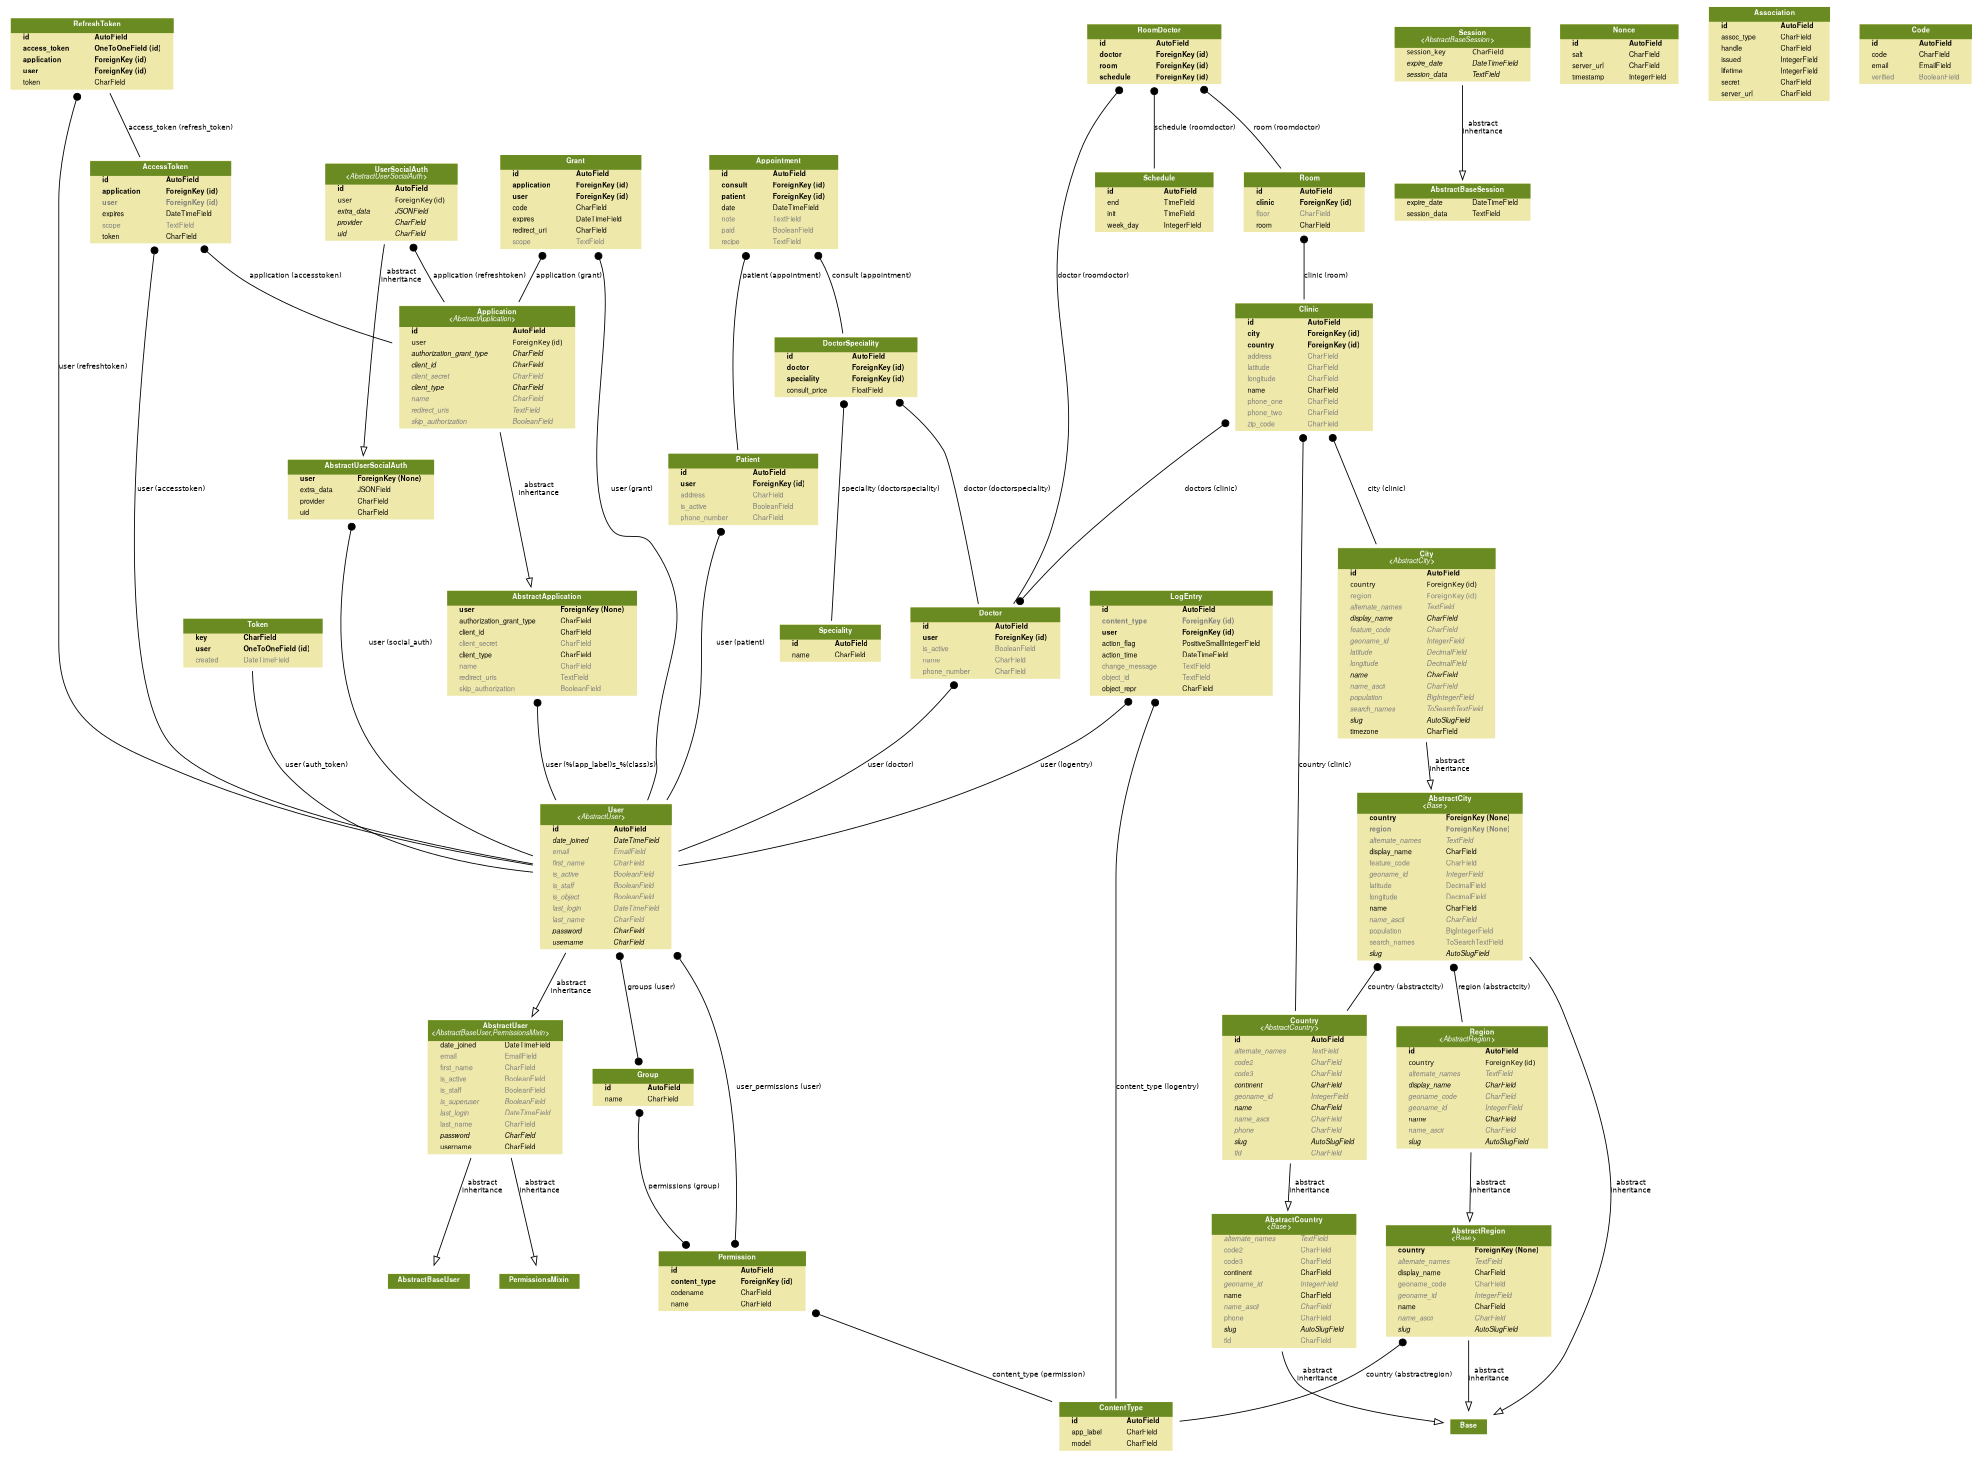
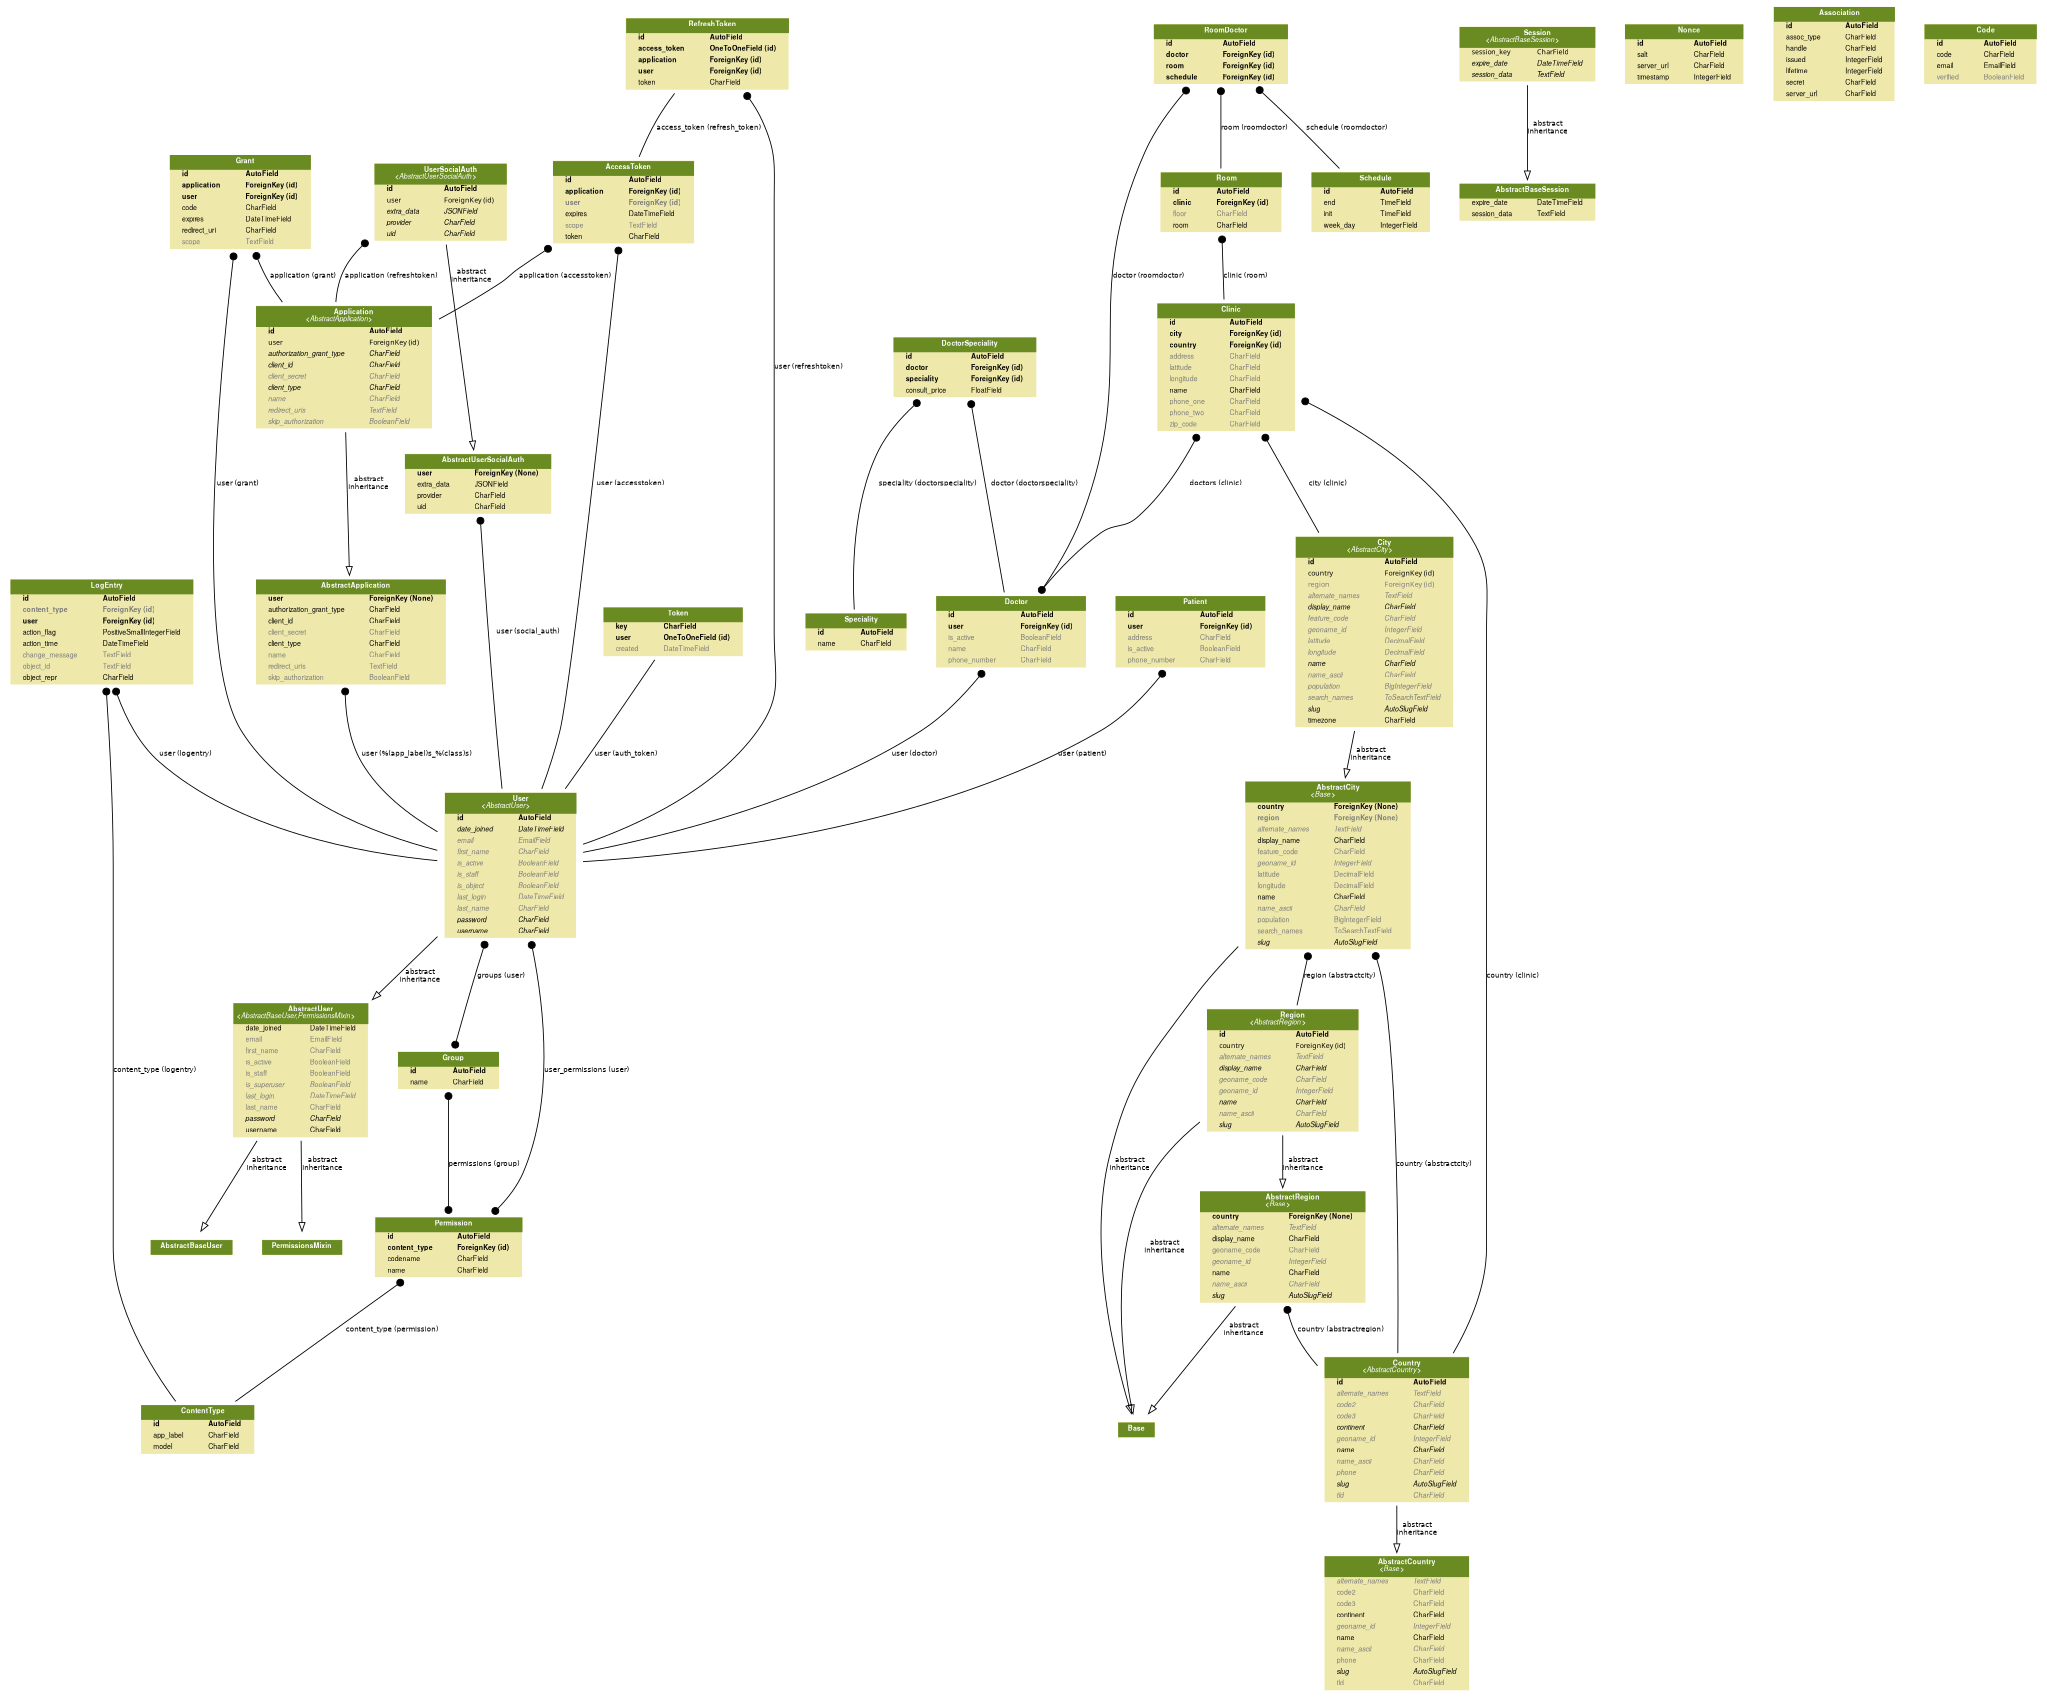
(774, 202) -> none
(1296, 1399) -> (1300, 1341)
(1346, 1405) -> (1125, 1252)
